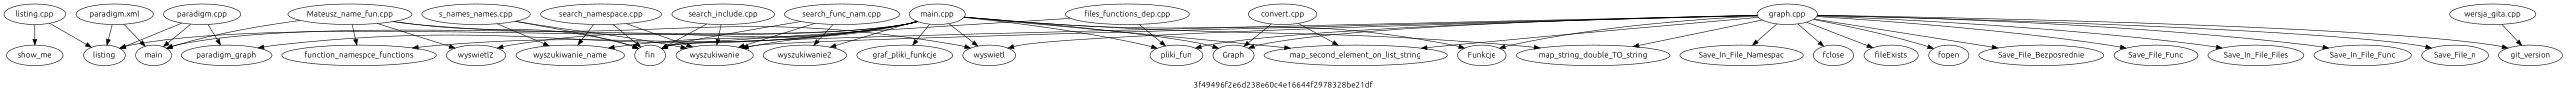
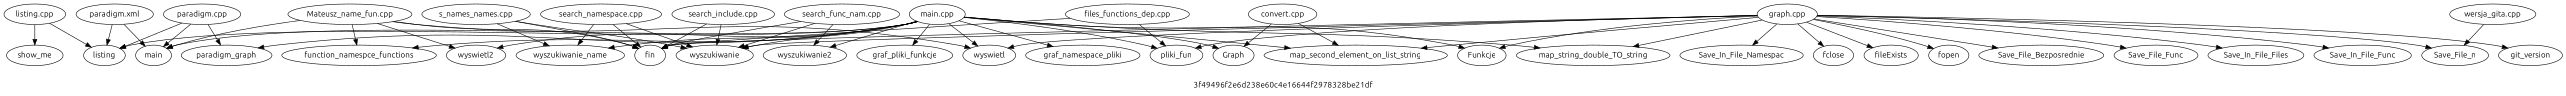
(1505, 23) -> none
(2510, 33) -> (2476, 33)
none -> (1083, 55)
